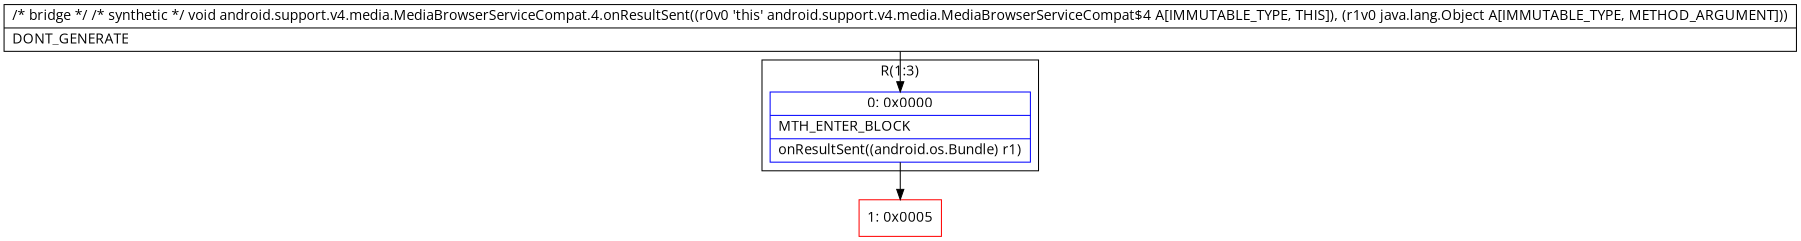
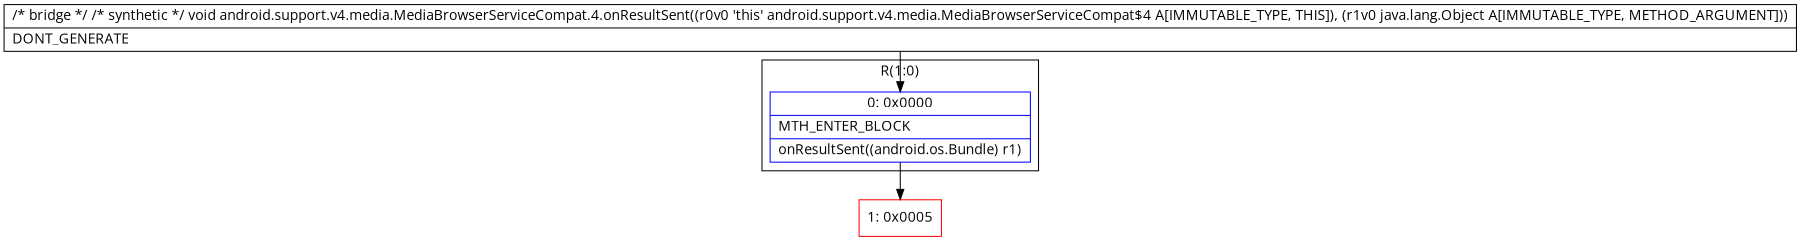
(900, 72) -> (900, 72)
